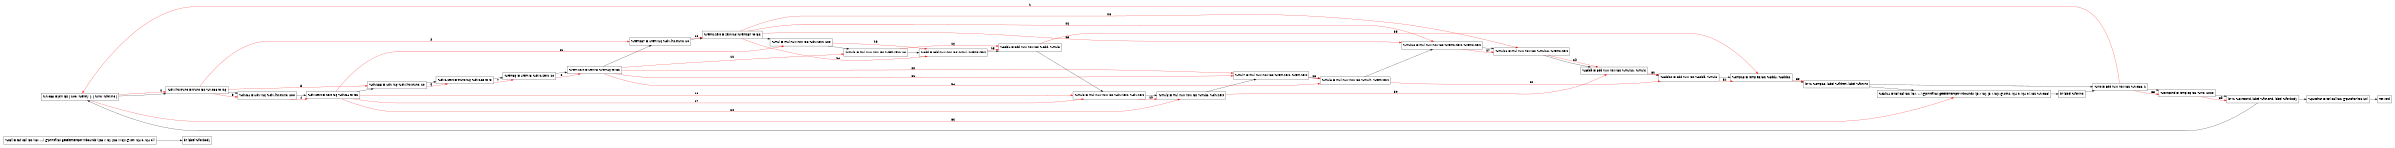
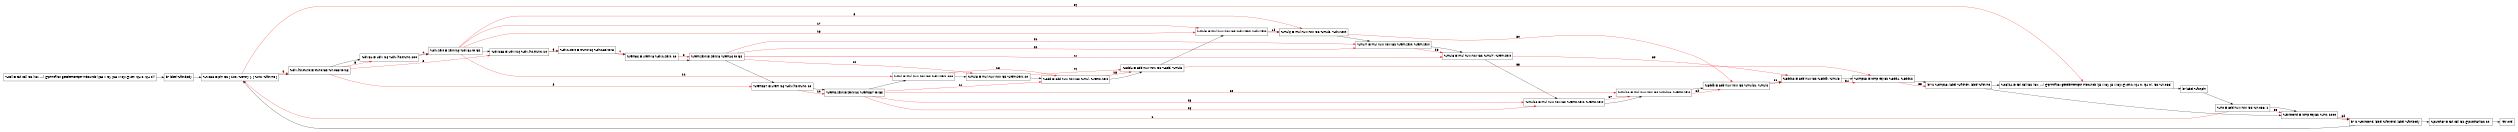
none -> (196, 77)
(1980, 86) -> (2131, 107)
(2072, 94) -> (2194, 89)
(732, 110) -> (855, 14)
